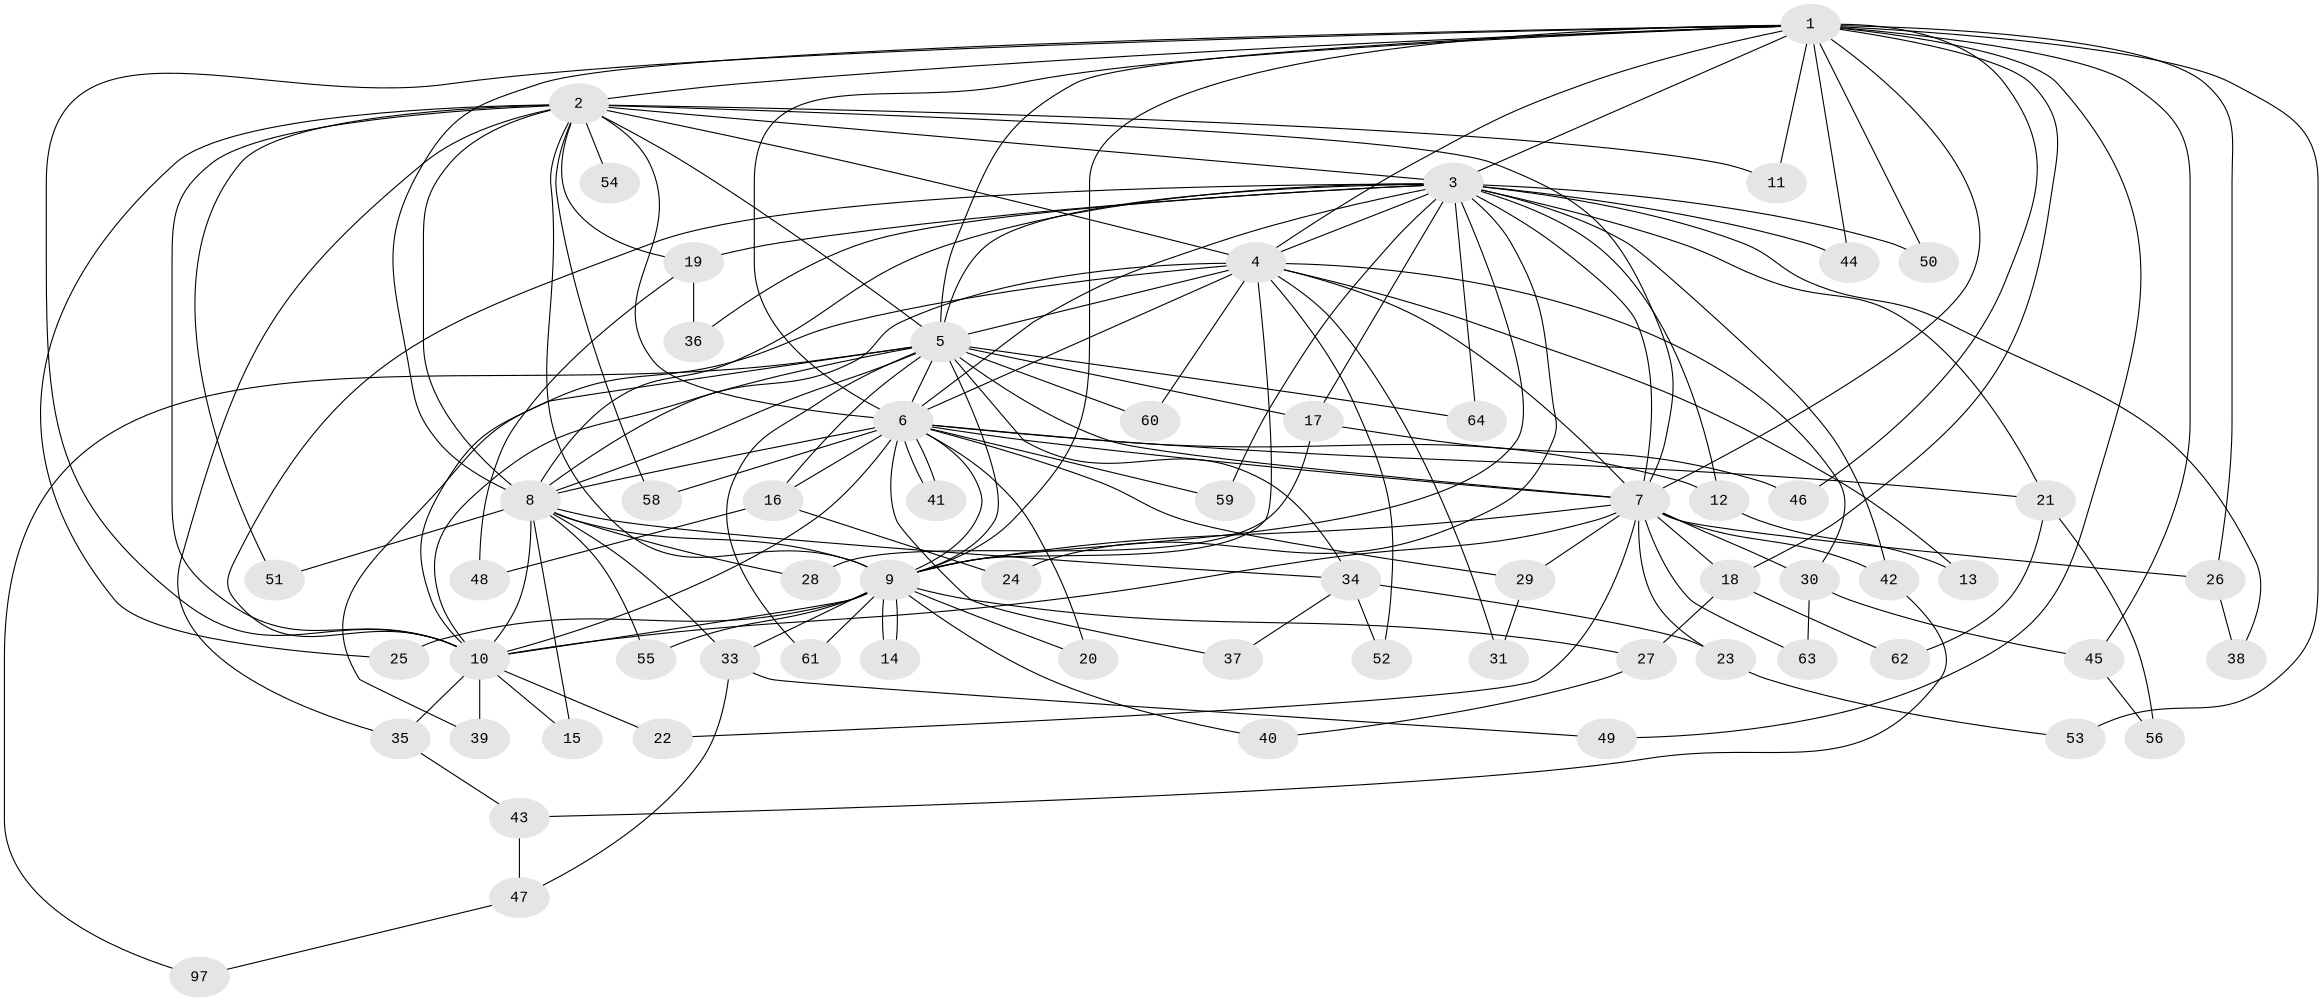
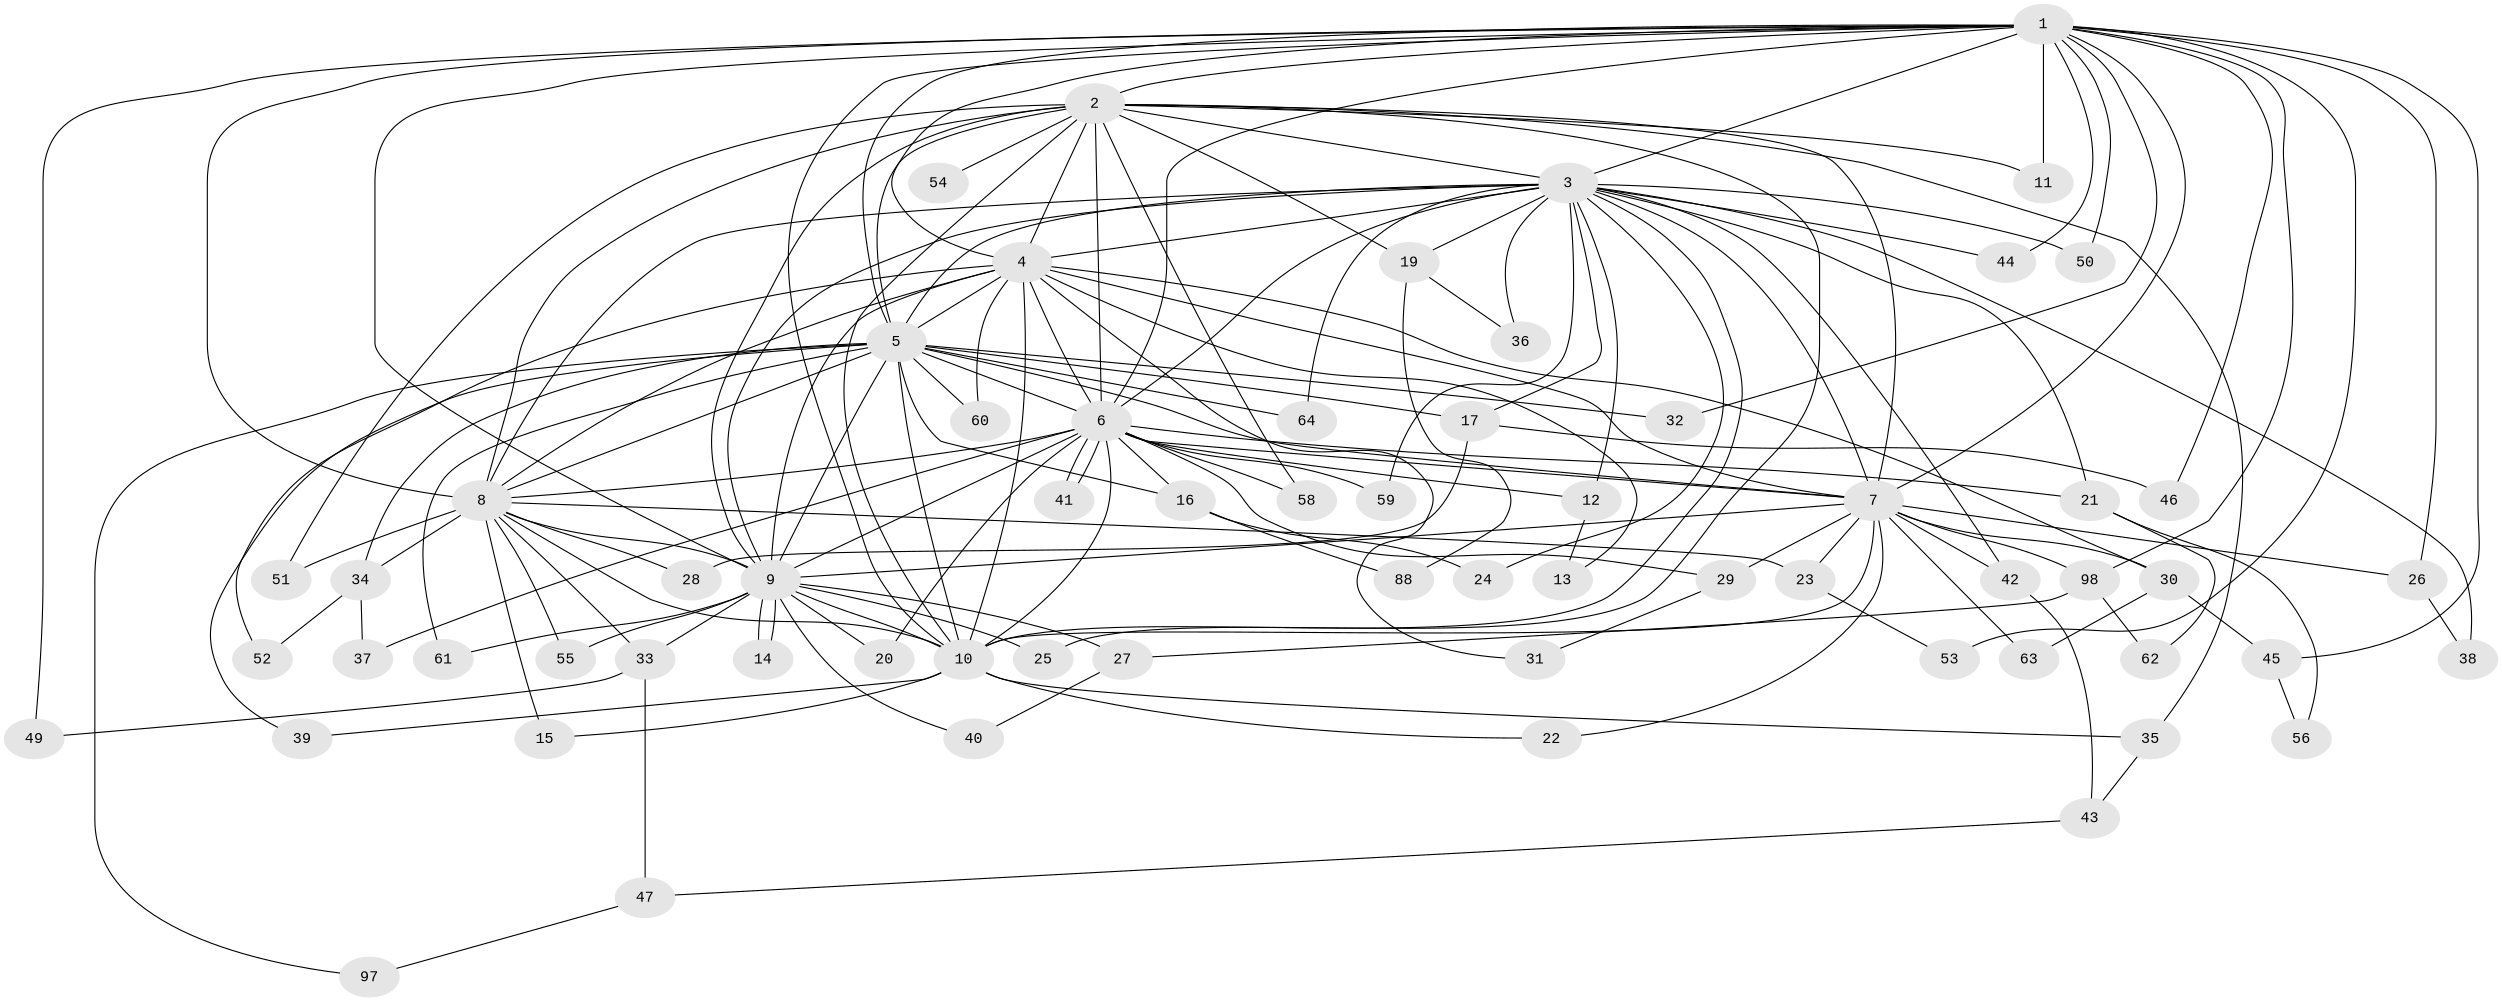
none -> (1675, 421)
(480, 580) -> (1404, 580)
(1730, 580) -> (2090, 580)
(1543, 610) -> (1148, 527)
